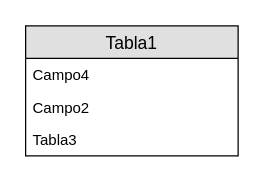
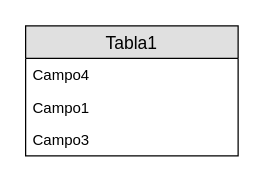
(58, 108) -> (58, 108)
(56, 140) -> (58, 140)
